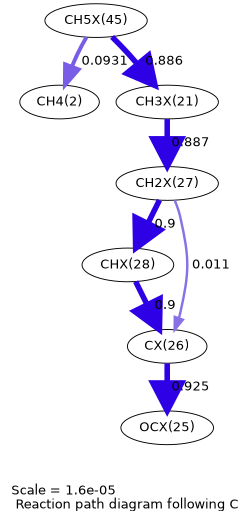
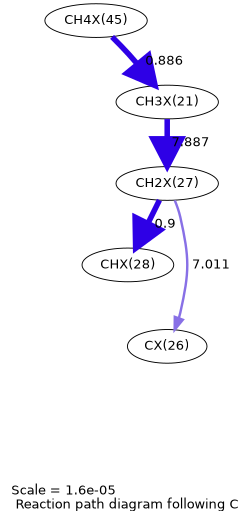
(96, 21) -> (96, 21)
(60, 102) -> none
(189, 143) -> (189, 143)
(209, 265) -> (209, 265)
(141, 293) -> none
(167, 428) -> none
